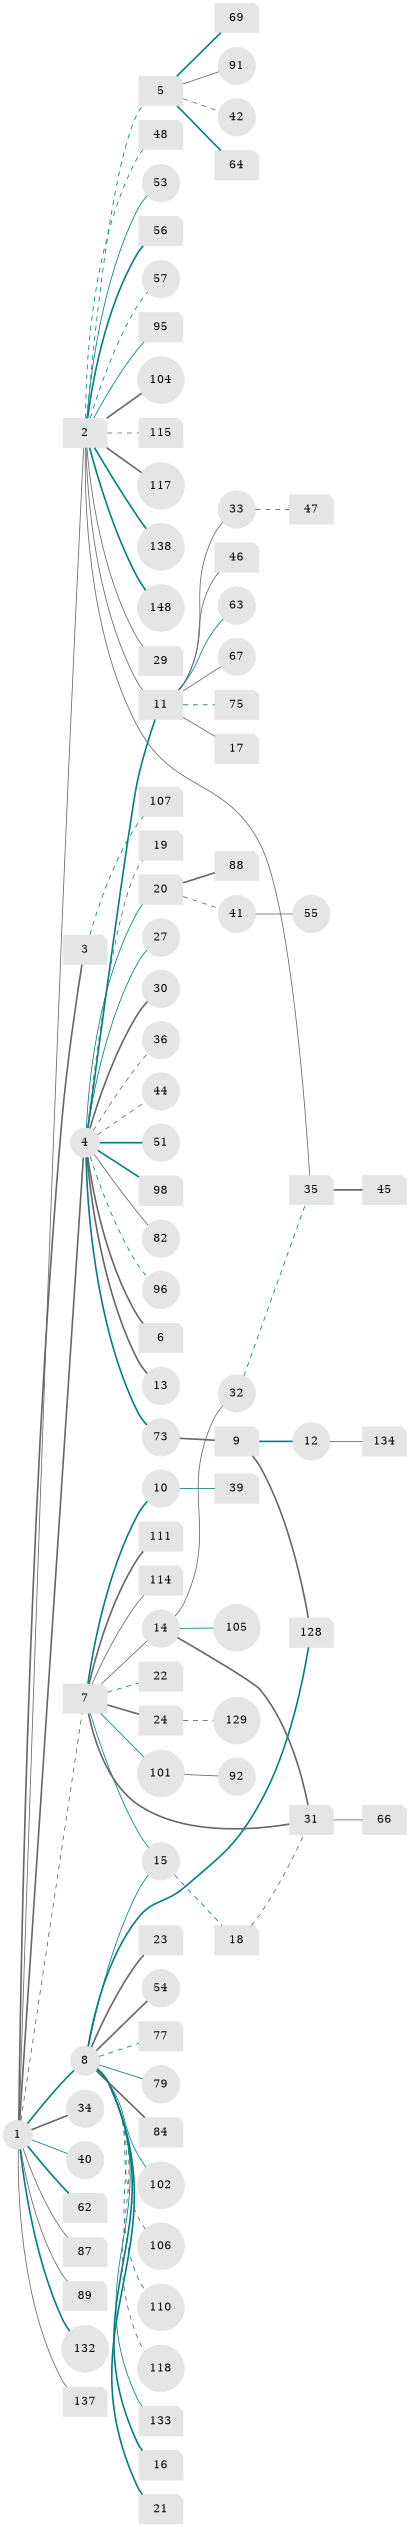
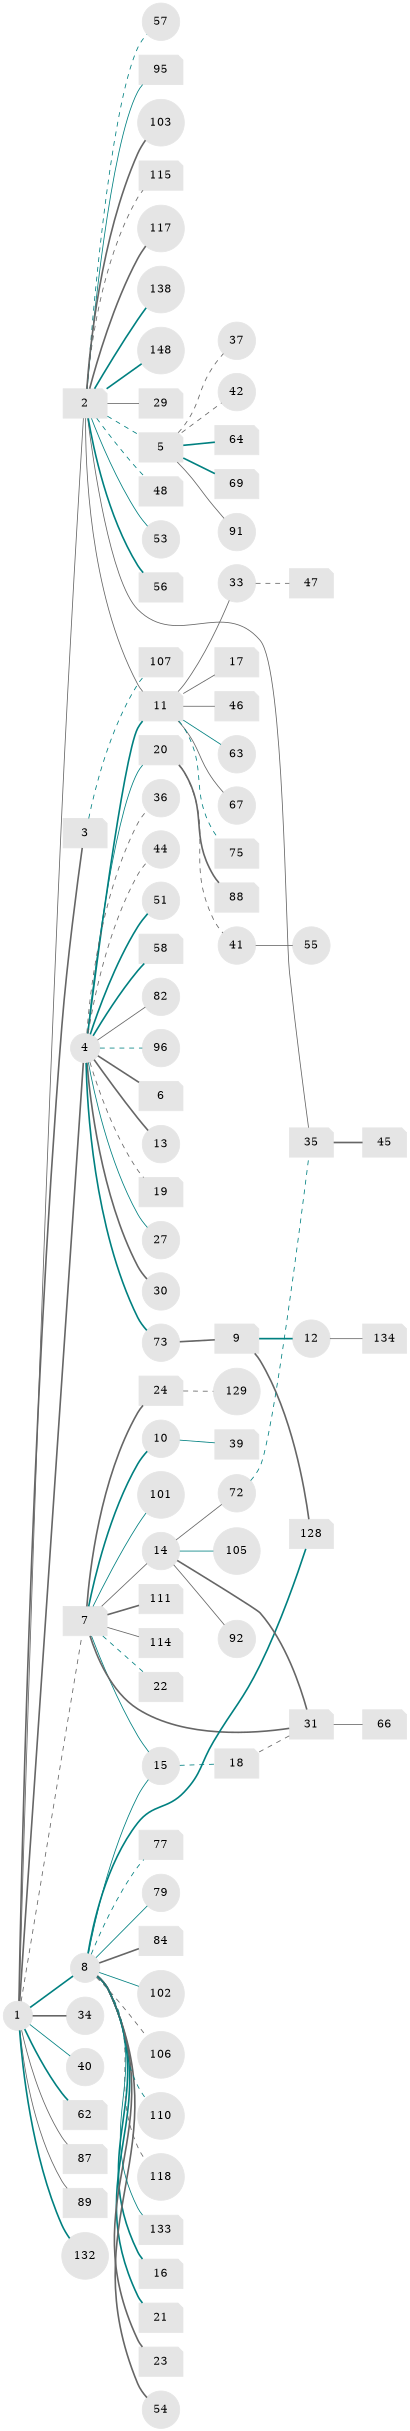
none -> (237, 341)
(161, 380) -> (161, 123)
(161, 1191) -> (161, 949)
(237, 1393) -> (237, 1493)
(201, 1775) -> (199, 1595)
(85, 2402) -> none
